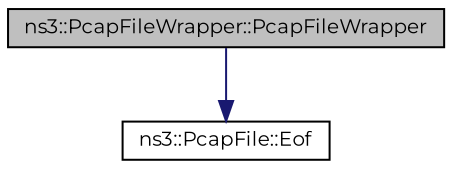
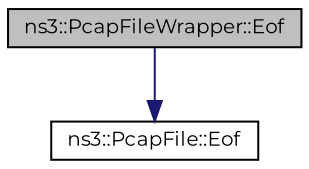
(226, 28) -> (155, 28)
